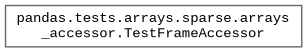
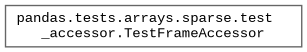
(154, 26) -> (154, 26)
